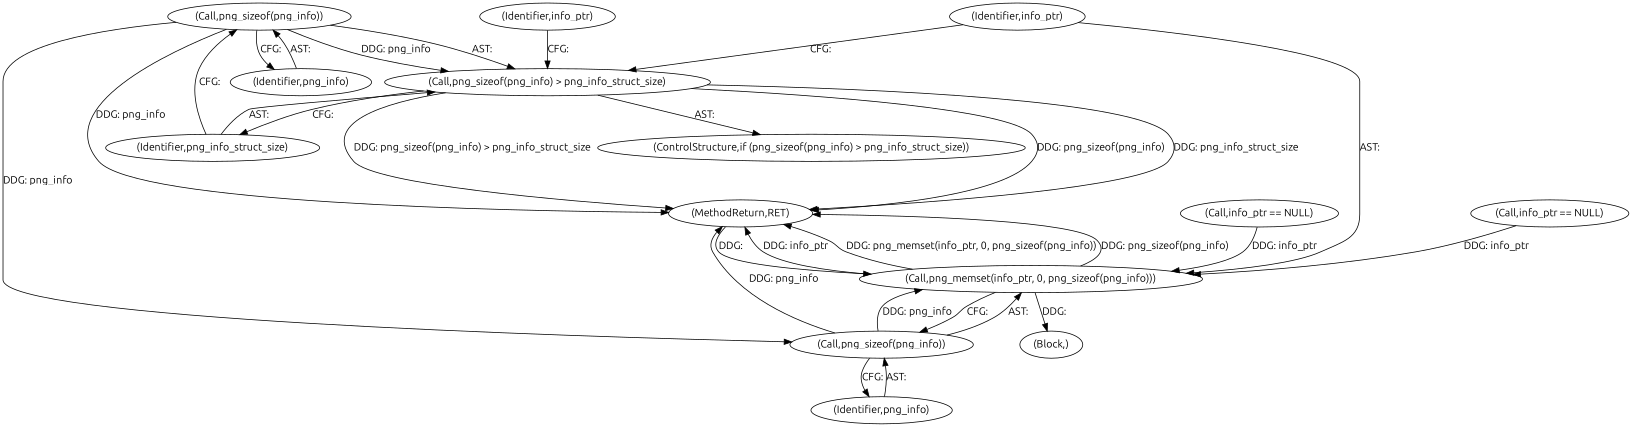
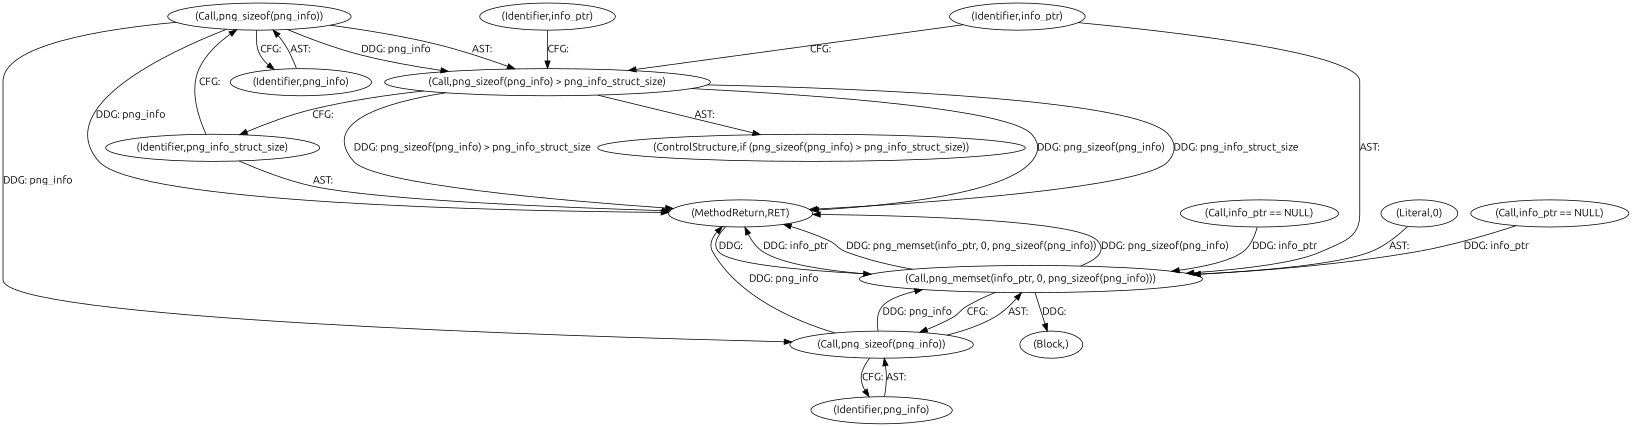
(319, 102) -> (448, 201)
none -> (1419, 213)
